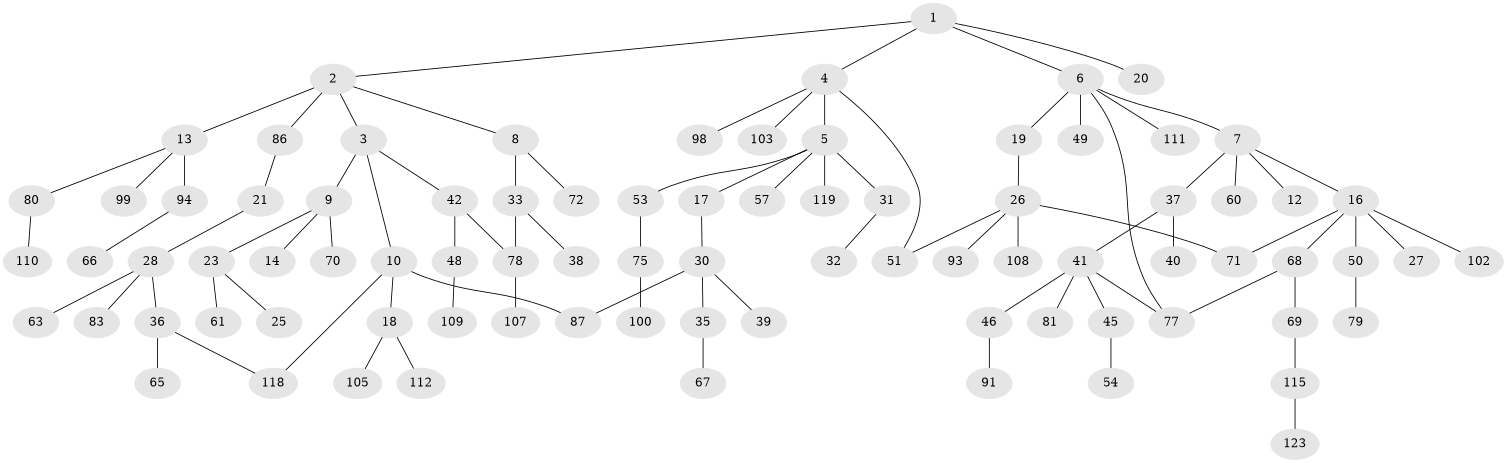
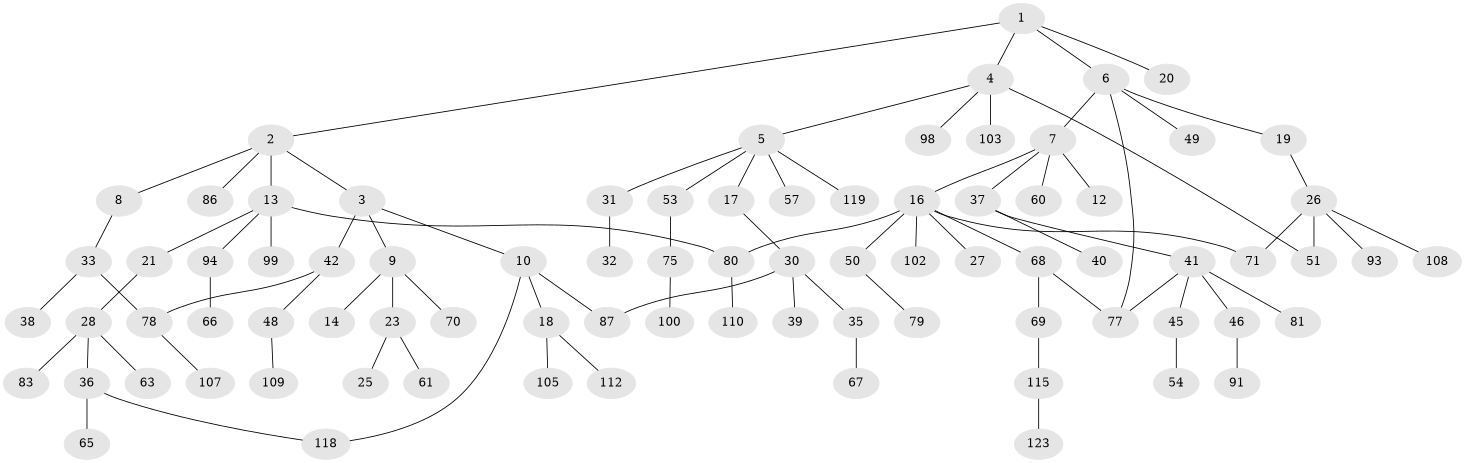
(1175, 140) -> none
(270, 171) -> (210, 231)
(576, 201) -> none
none -> (824, 231)
